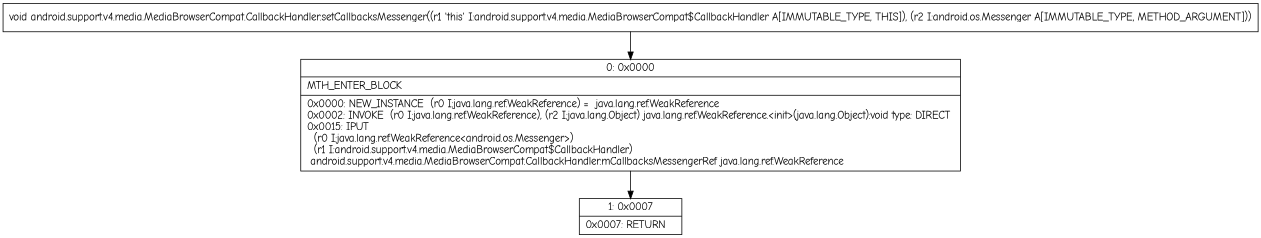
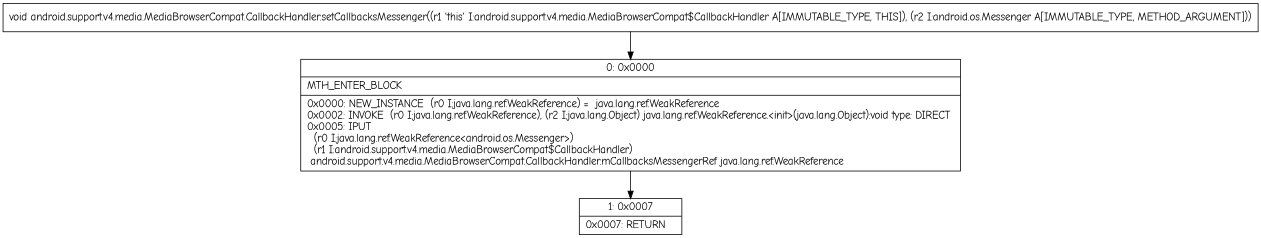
(342, 127) -> (343, 127)
